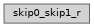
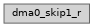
(47, 14) -> (47, 14)
